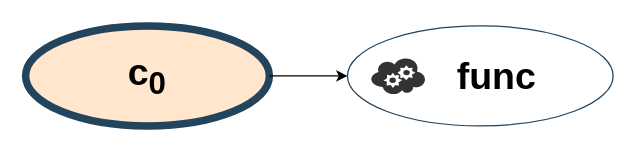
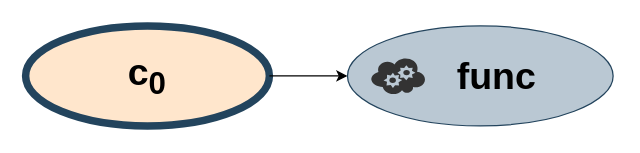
(480, 76) -> (480, 76)
